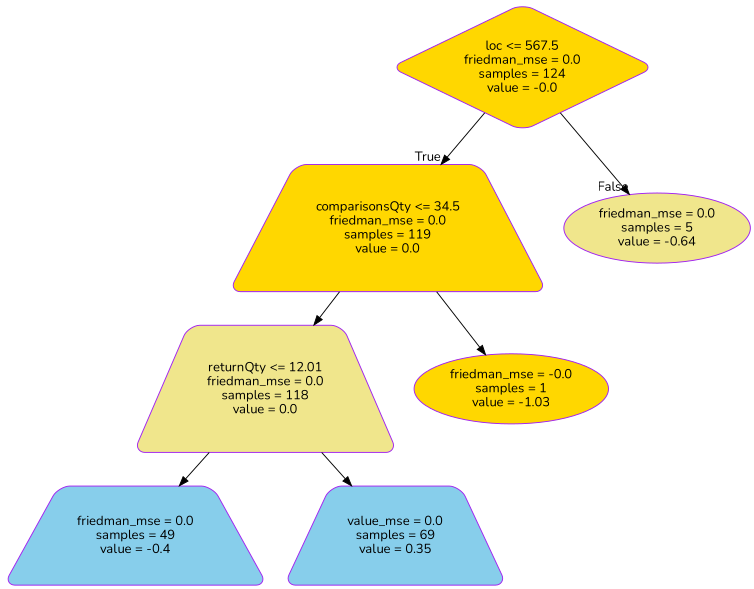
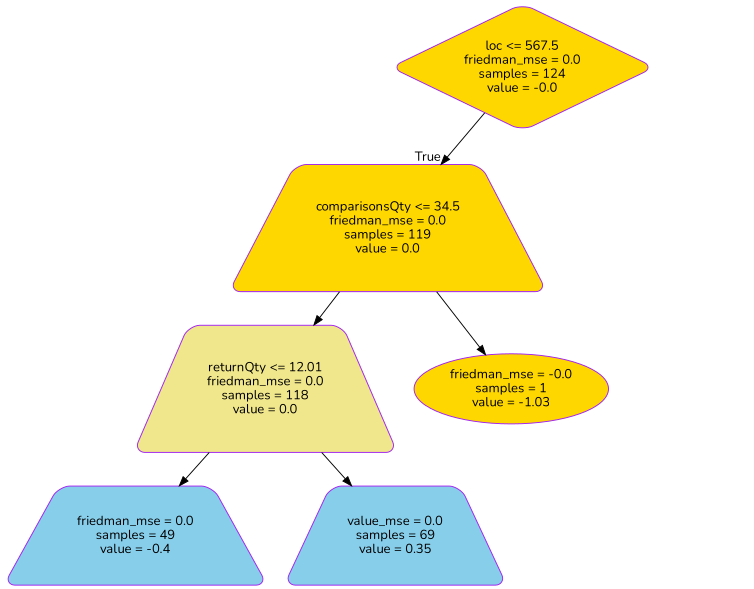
(657, 228) -> none
